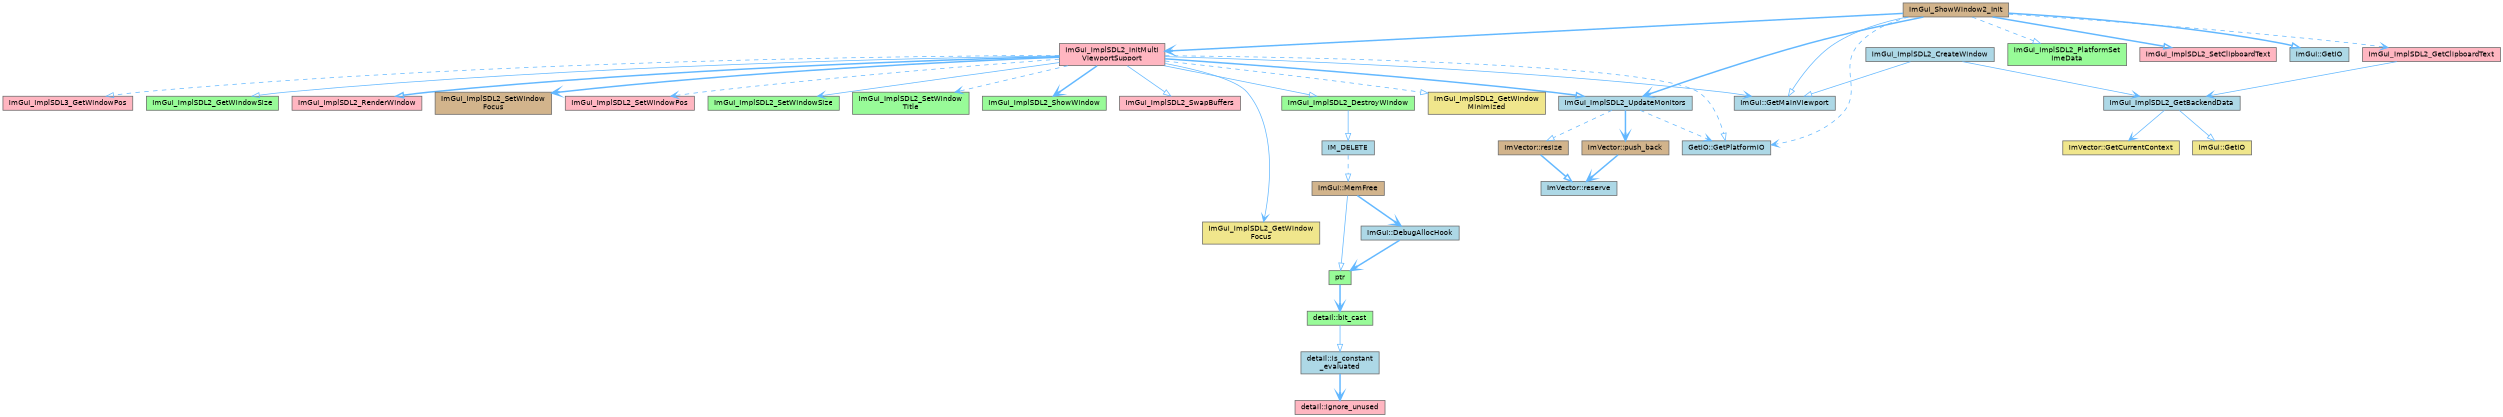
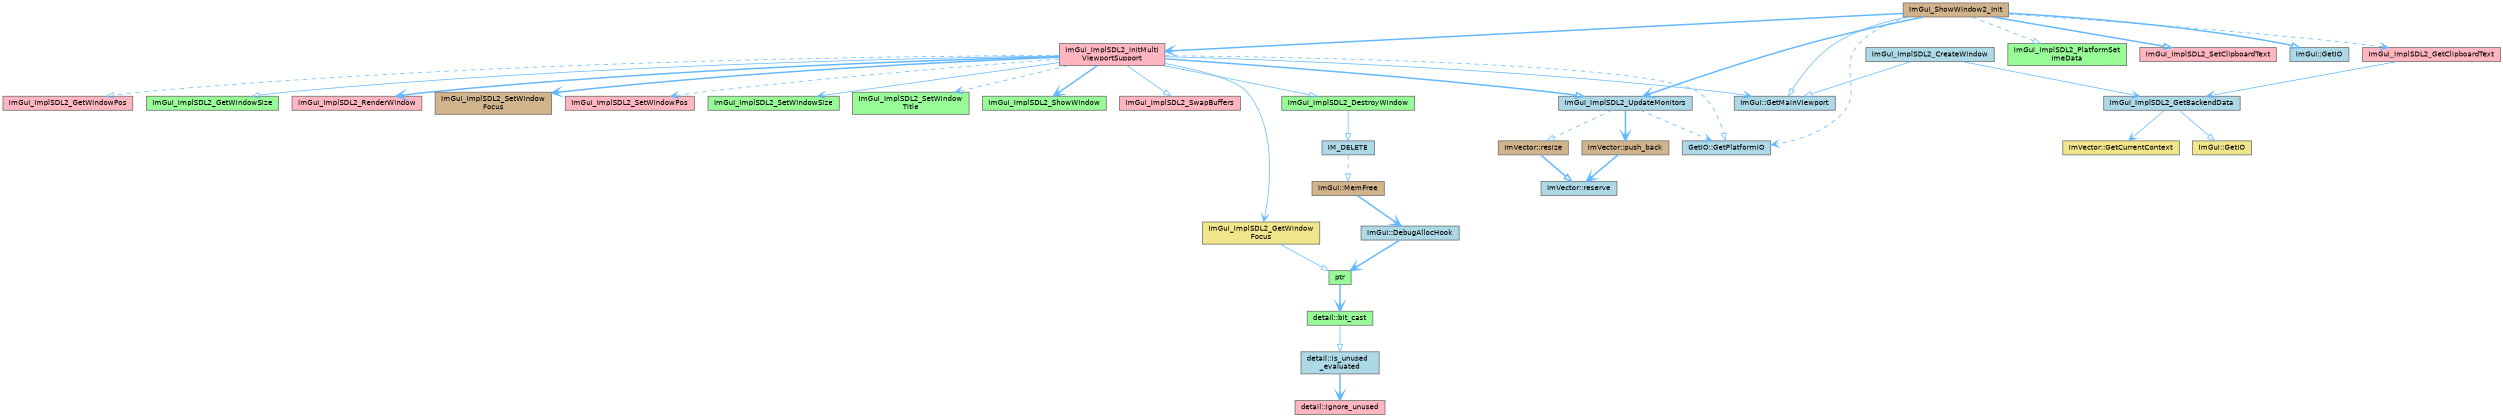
(731, 70) -> (731, 70)
(68, 103) -> (68, 103)
(1487, 103) -> none
(1344, 229) -> (1301, 256)
(1340, 363) -> (1340, 363)
